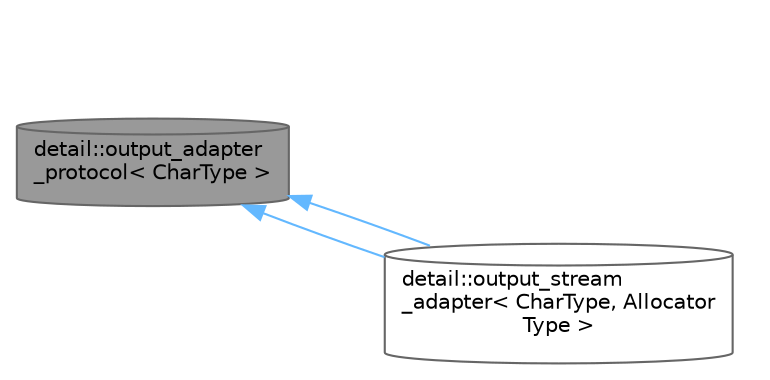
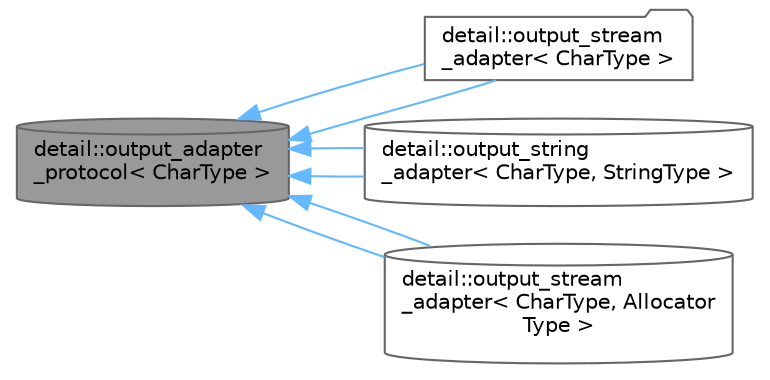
none -> (559, 48)
none -> (559, 162)
